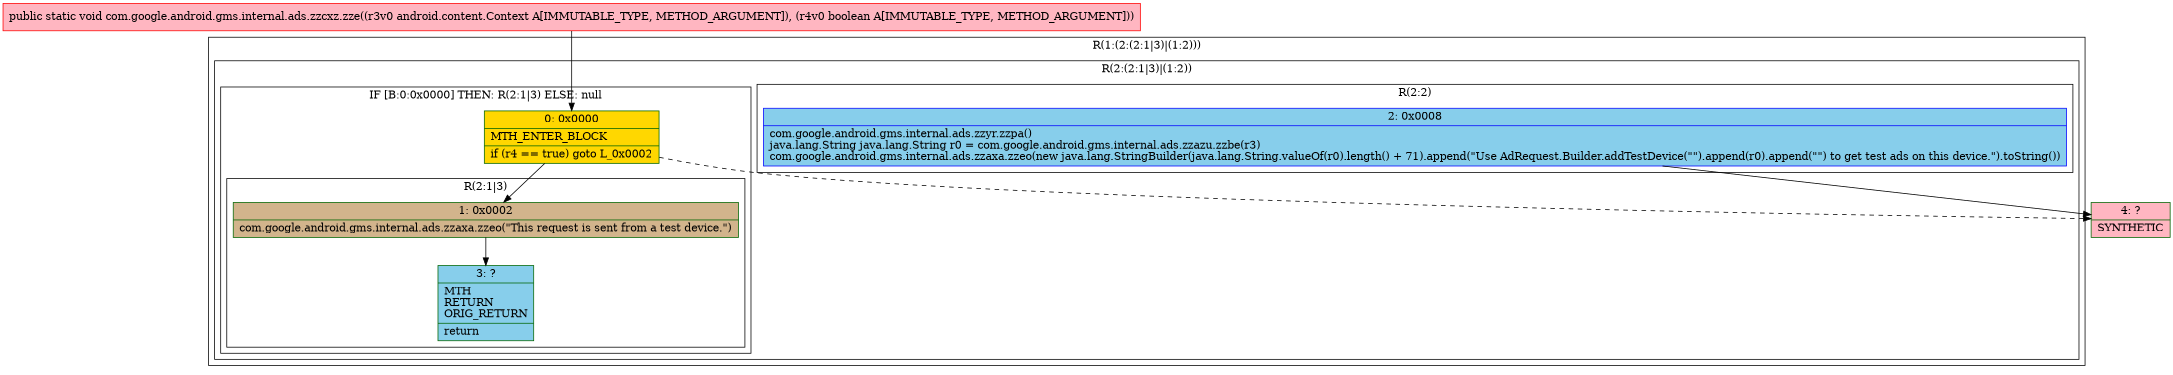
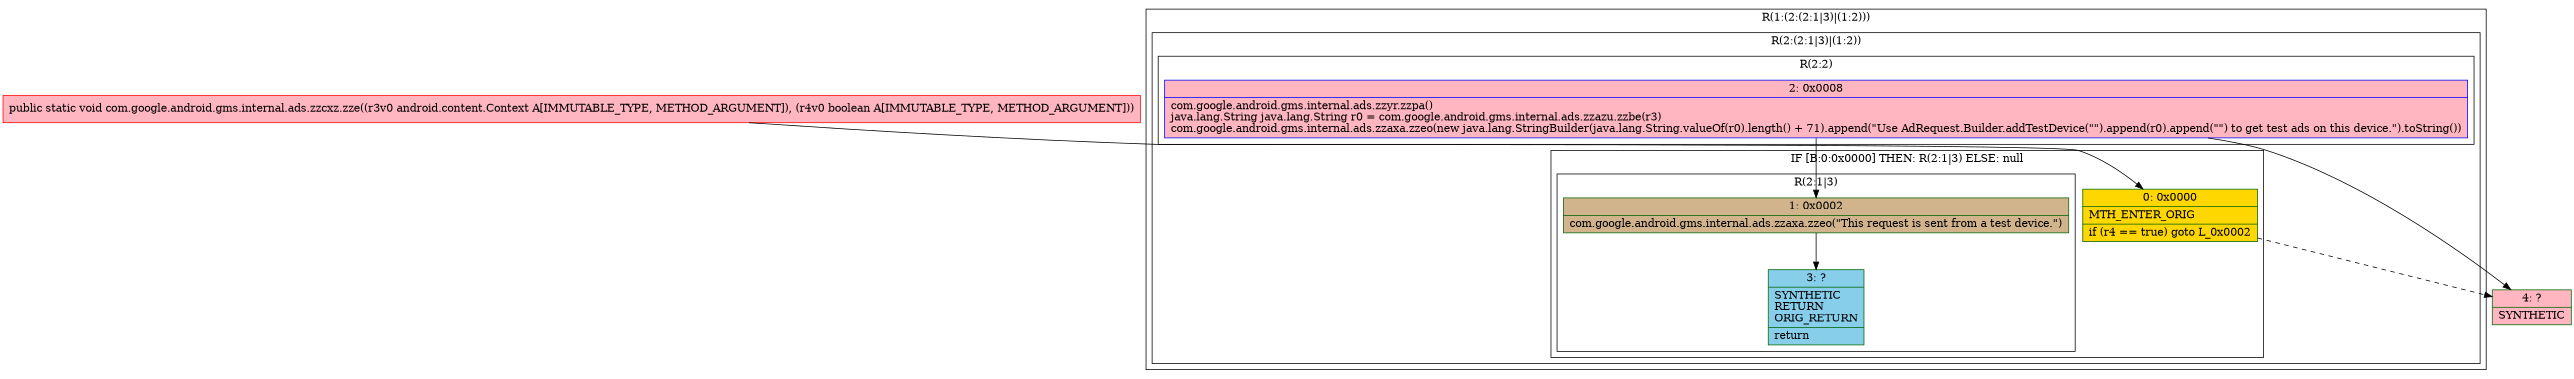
(549, 137) -> (2142, 215)
(1415, 137) -> (1816, 109)
(523, 184) -> (1816, 164)
(458, 291) -> (1808, 296)
